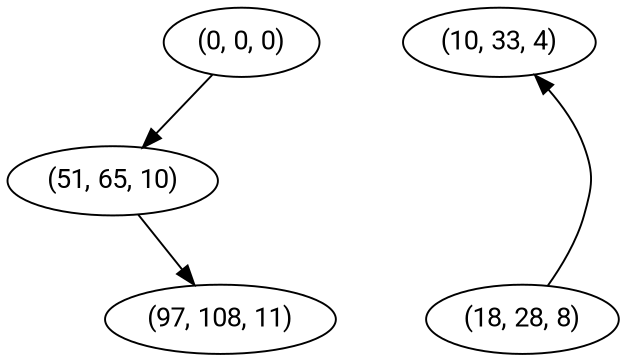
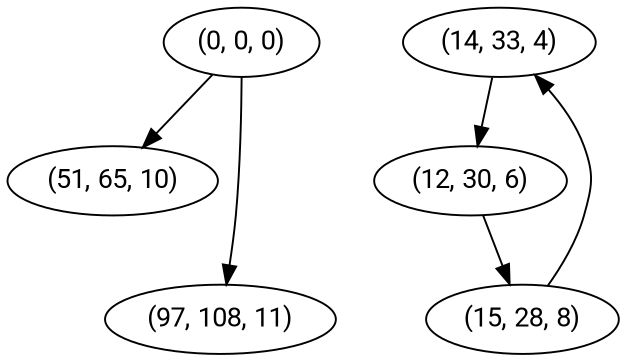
(499, 42) -> (499, 42)
none -> (471, 181)
(160, 242) -> (239, 171)
(522, 319) -> (522, 319)
